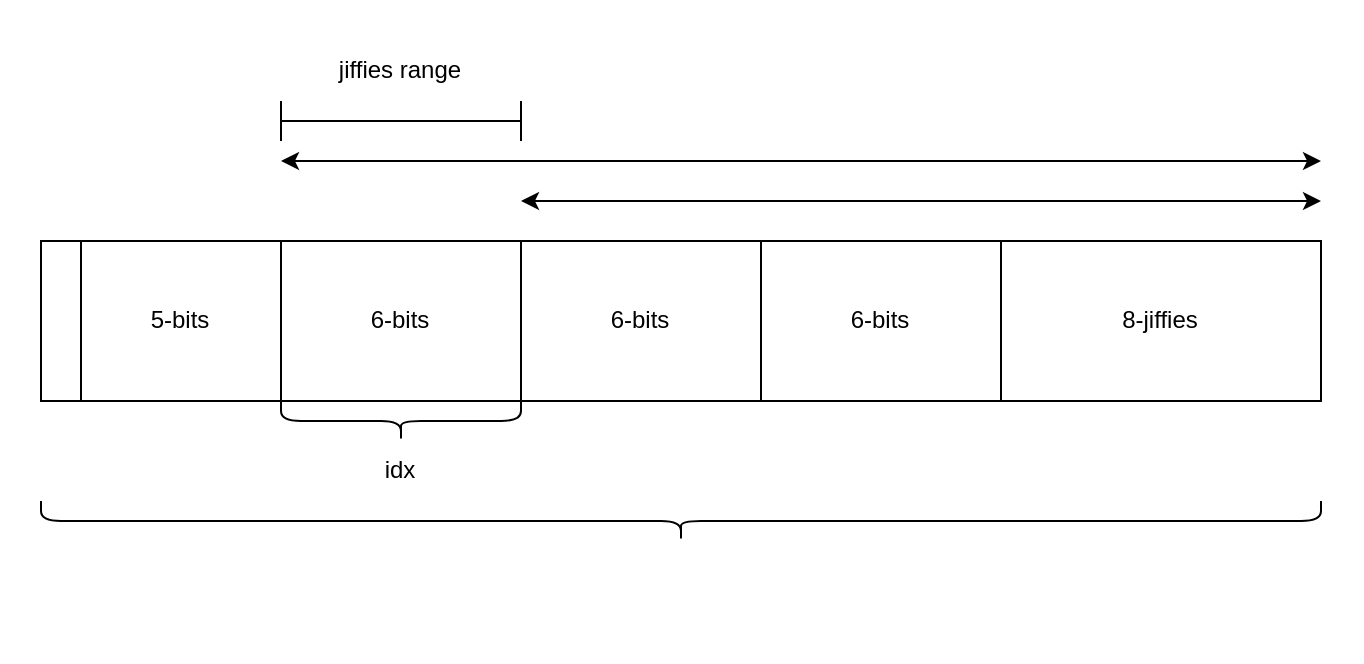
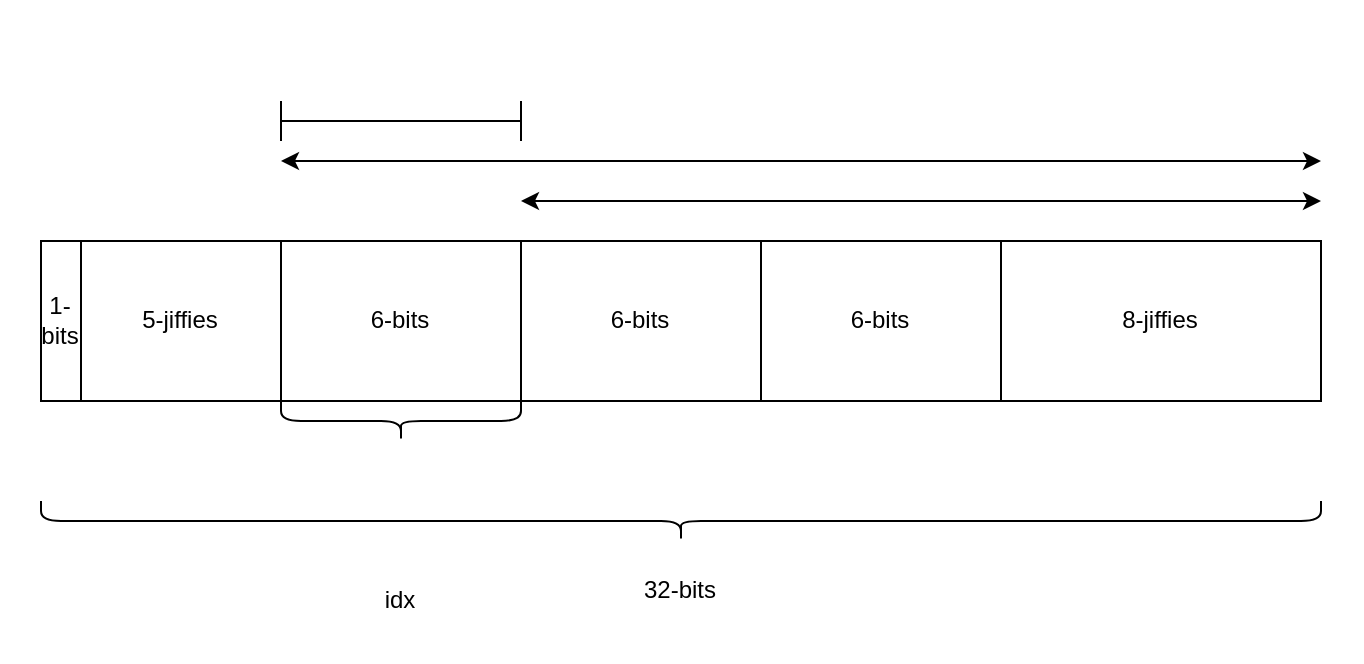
(401, 71) -> none
none -> (61, 321)
(181, 321) -> (181, 321)
(401, 471) -> (401, 601)
none -> (681, 591)
